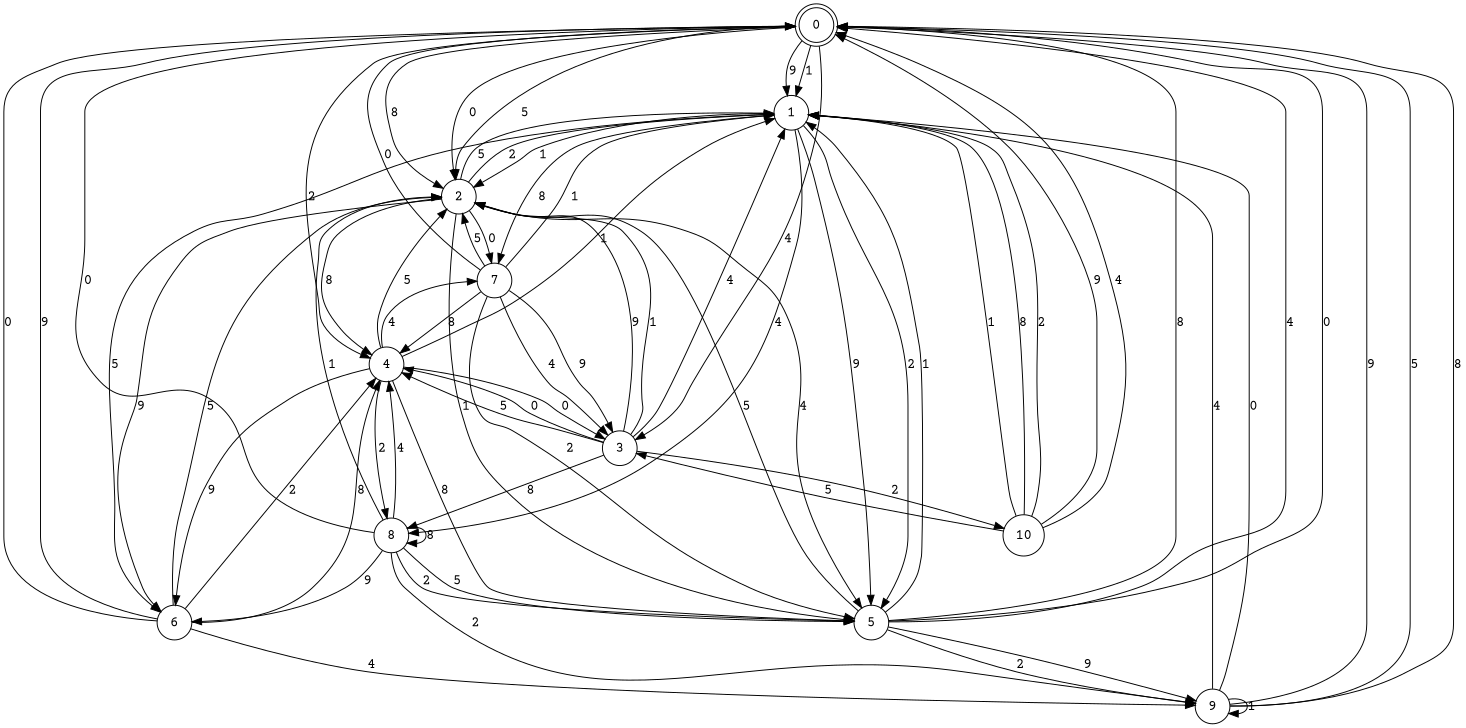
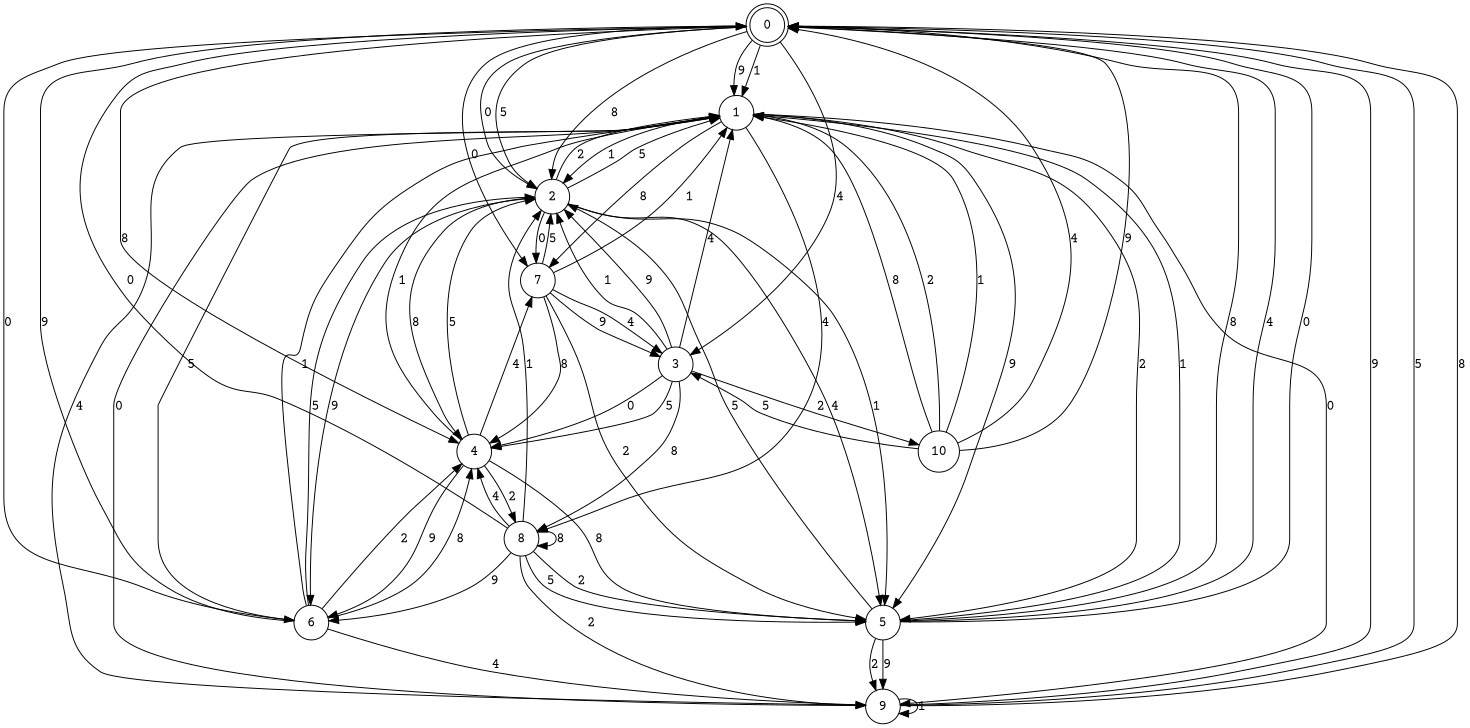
(383, 70) -> (508, 52)
(312, 197) -> (125, 239)
none -> (353, 242)
none -> (1320, 382)
(505, 387) -> none
